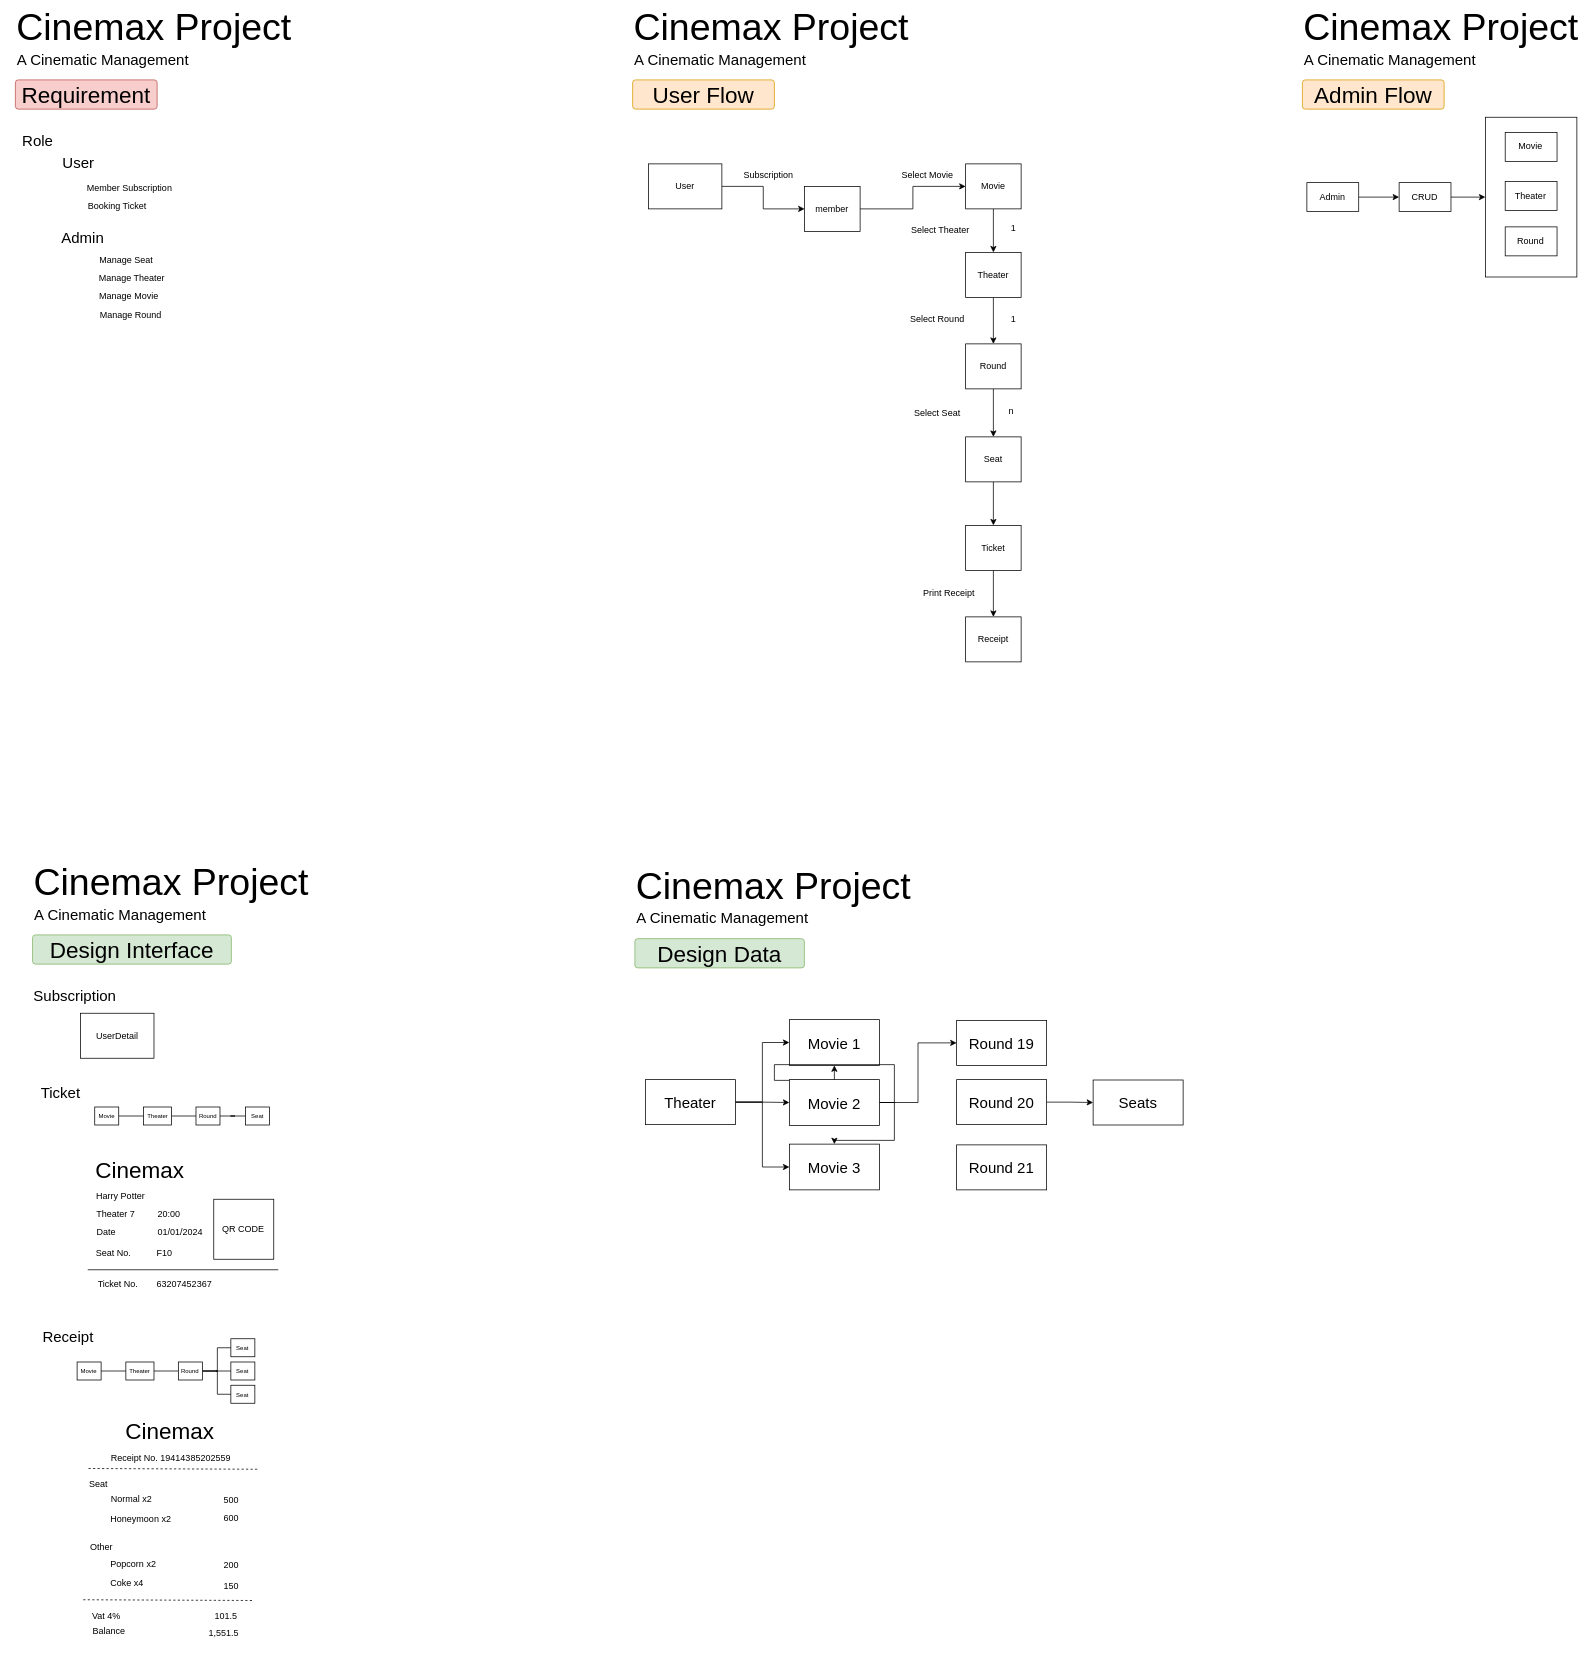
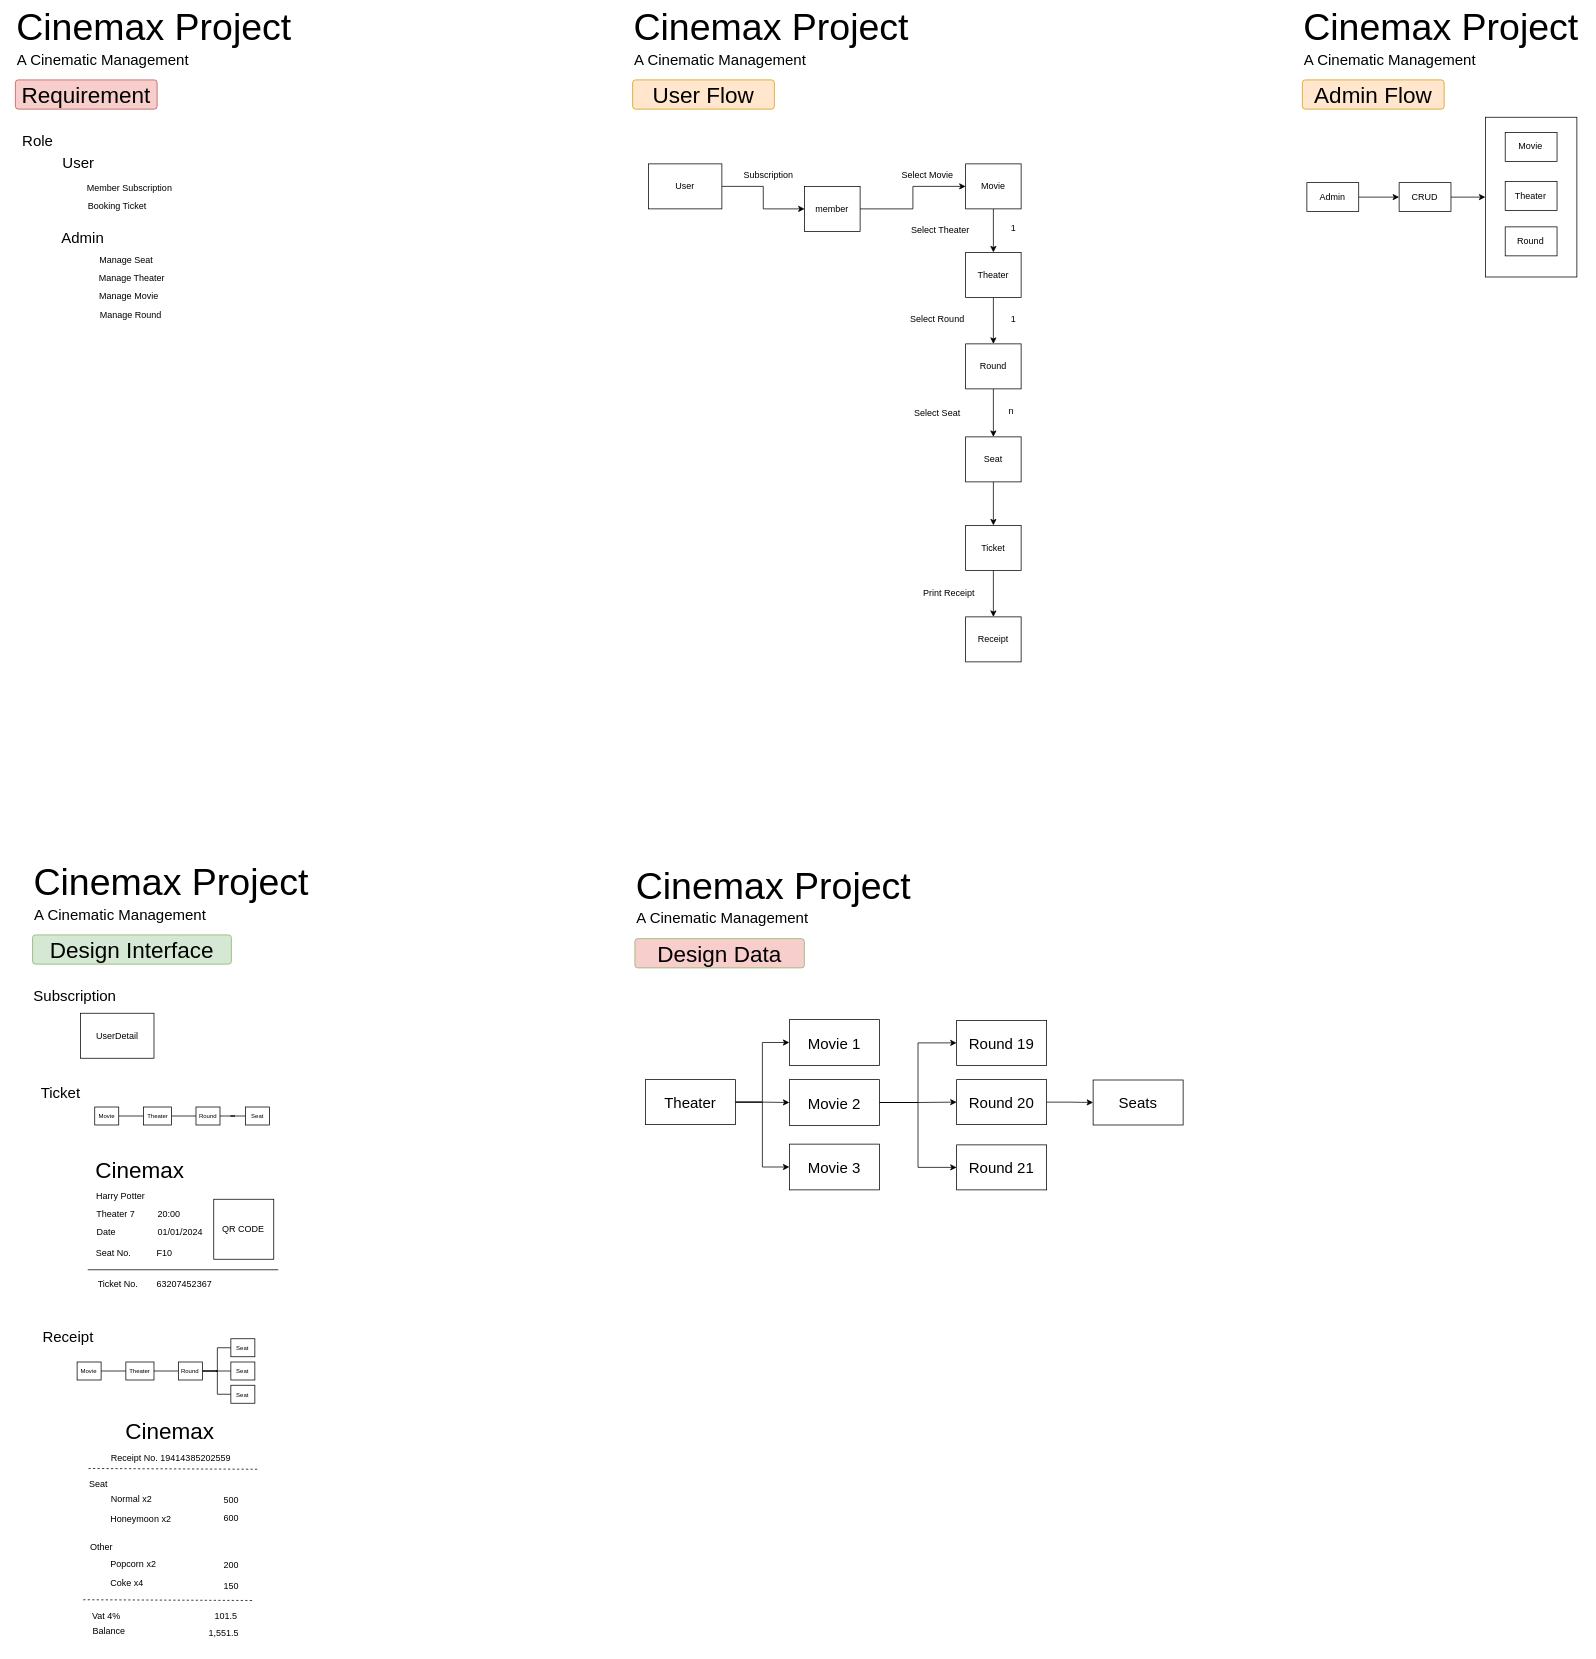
(720, 953) -> (720, 953)
(836, 1065) -> (933, 1167)
(882, 1140) -> (935, 1102)
